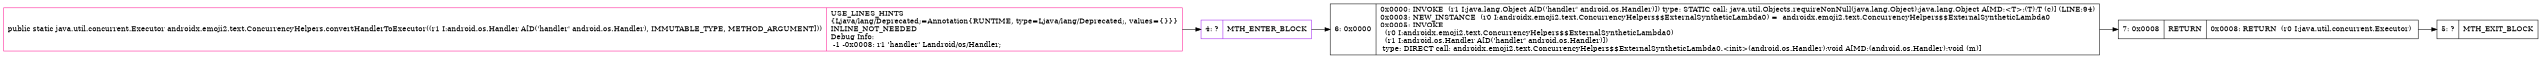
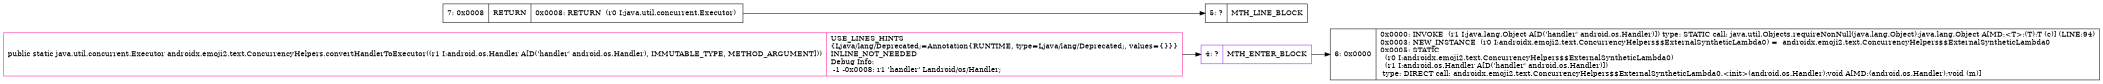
(1414, 25) -> (1412, 50)
(2106, 29) -> none
(2498, 29) -> (1267, 13)
